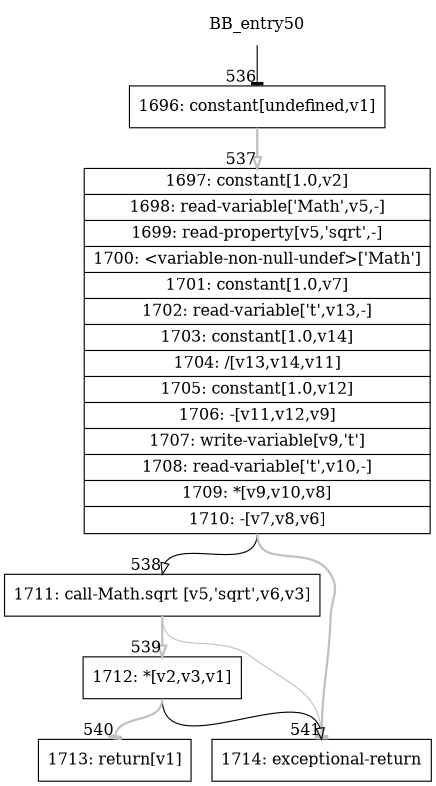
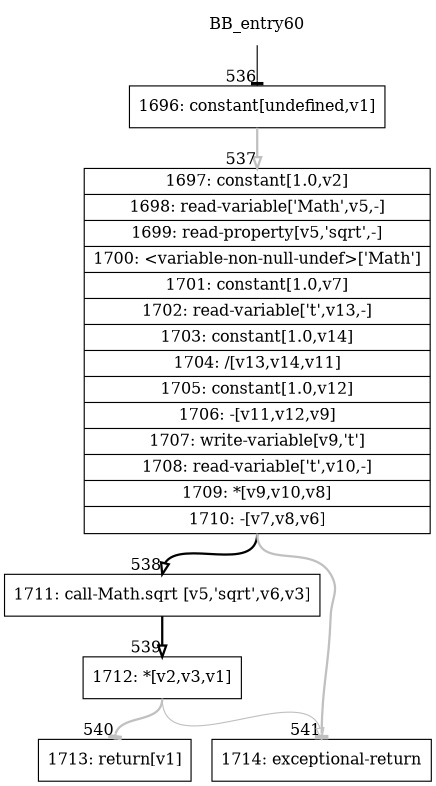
(257, 25) -> (257, 25)
(215, 554) -> (215, 554)
(162, 637) -> (162, 631)
(250, 656) -> none
(236, 720) -> (236, 720)
